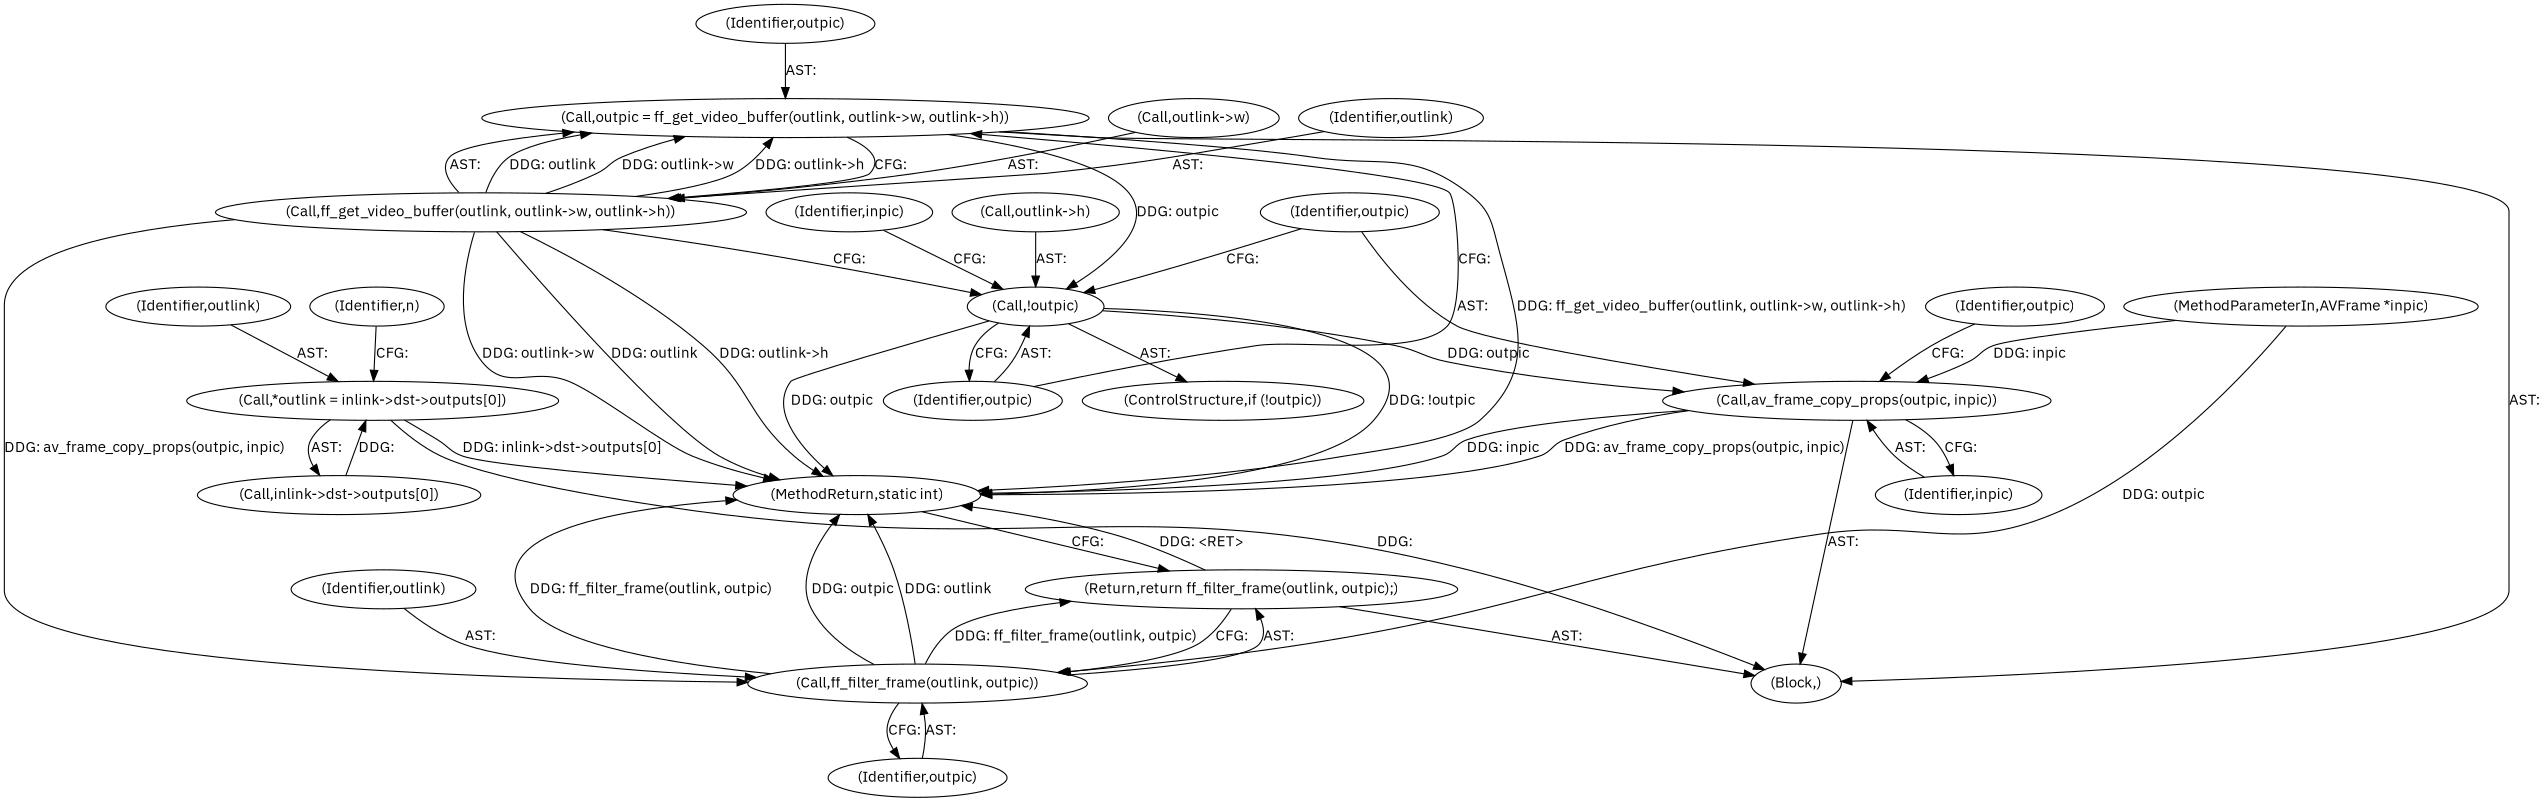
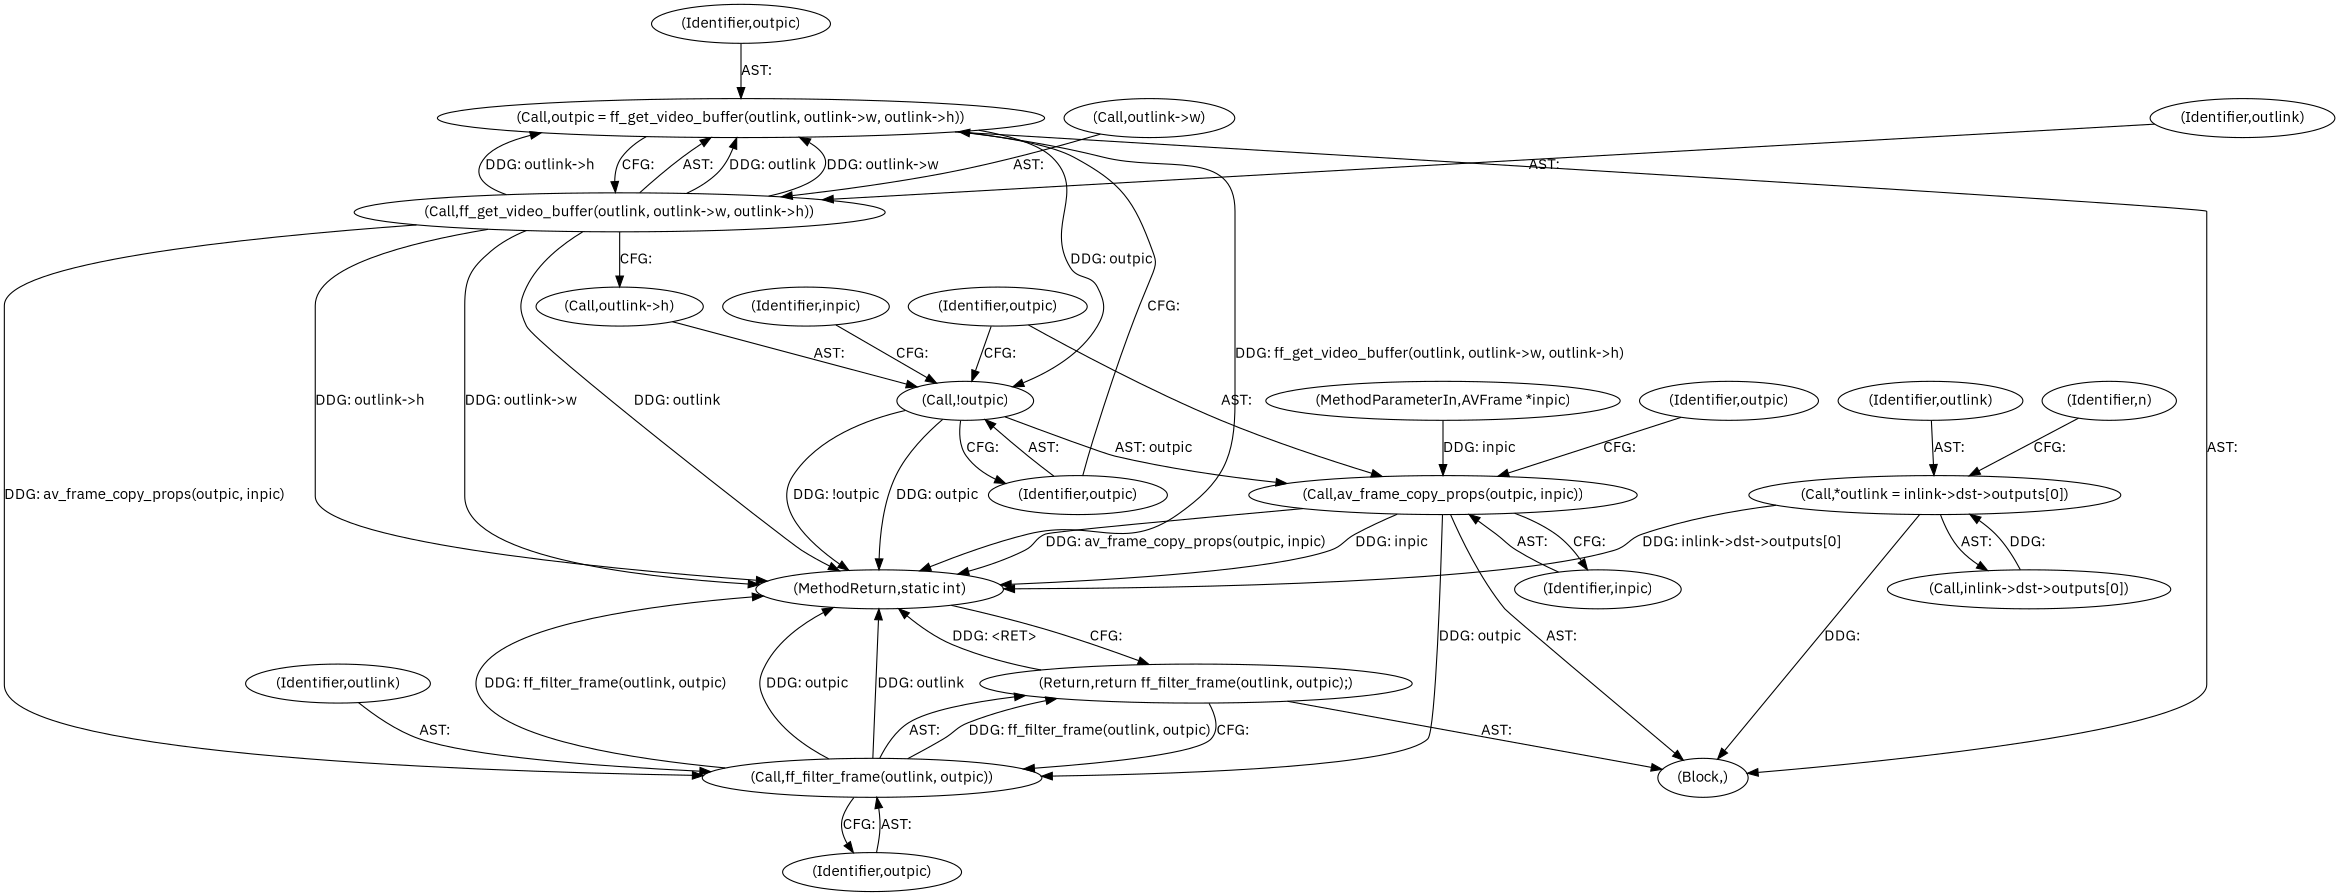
(787, 258) -> (620, 254)
(1488, 354) -> (1154, 448)
(1223, 401) -> none
(1708, 554) -> (1354, 759)
